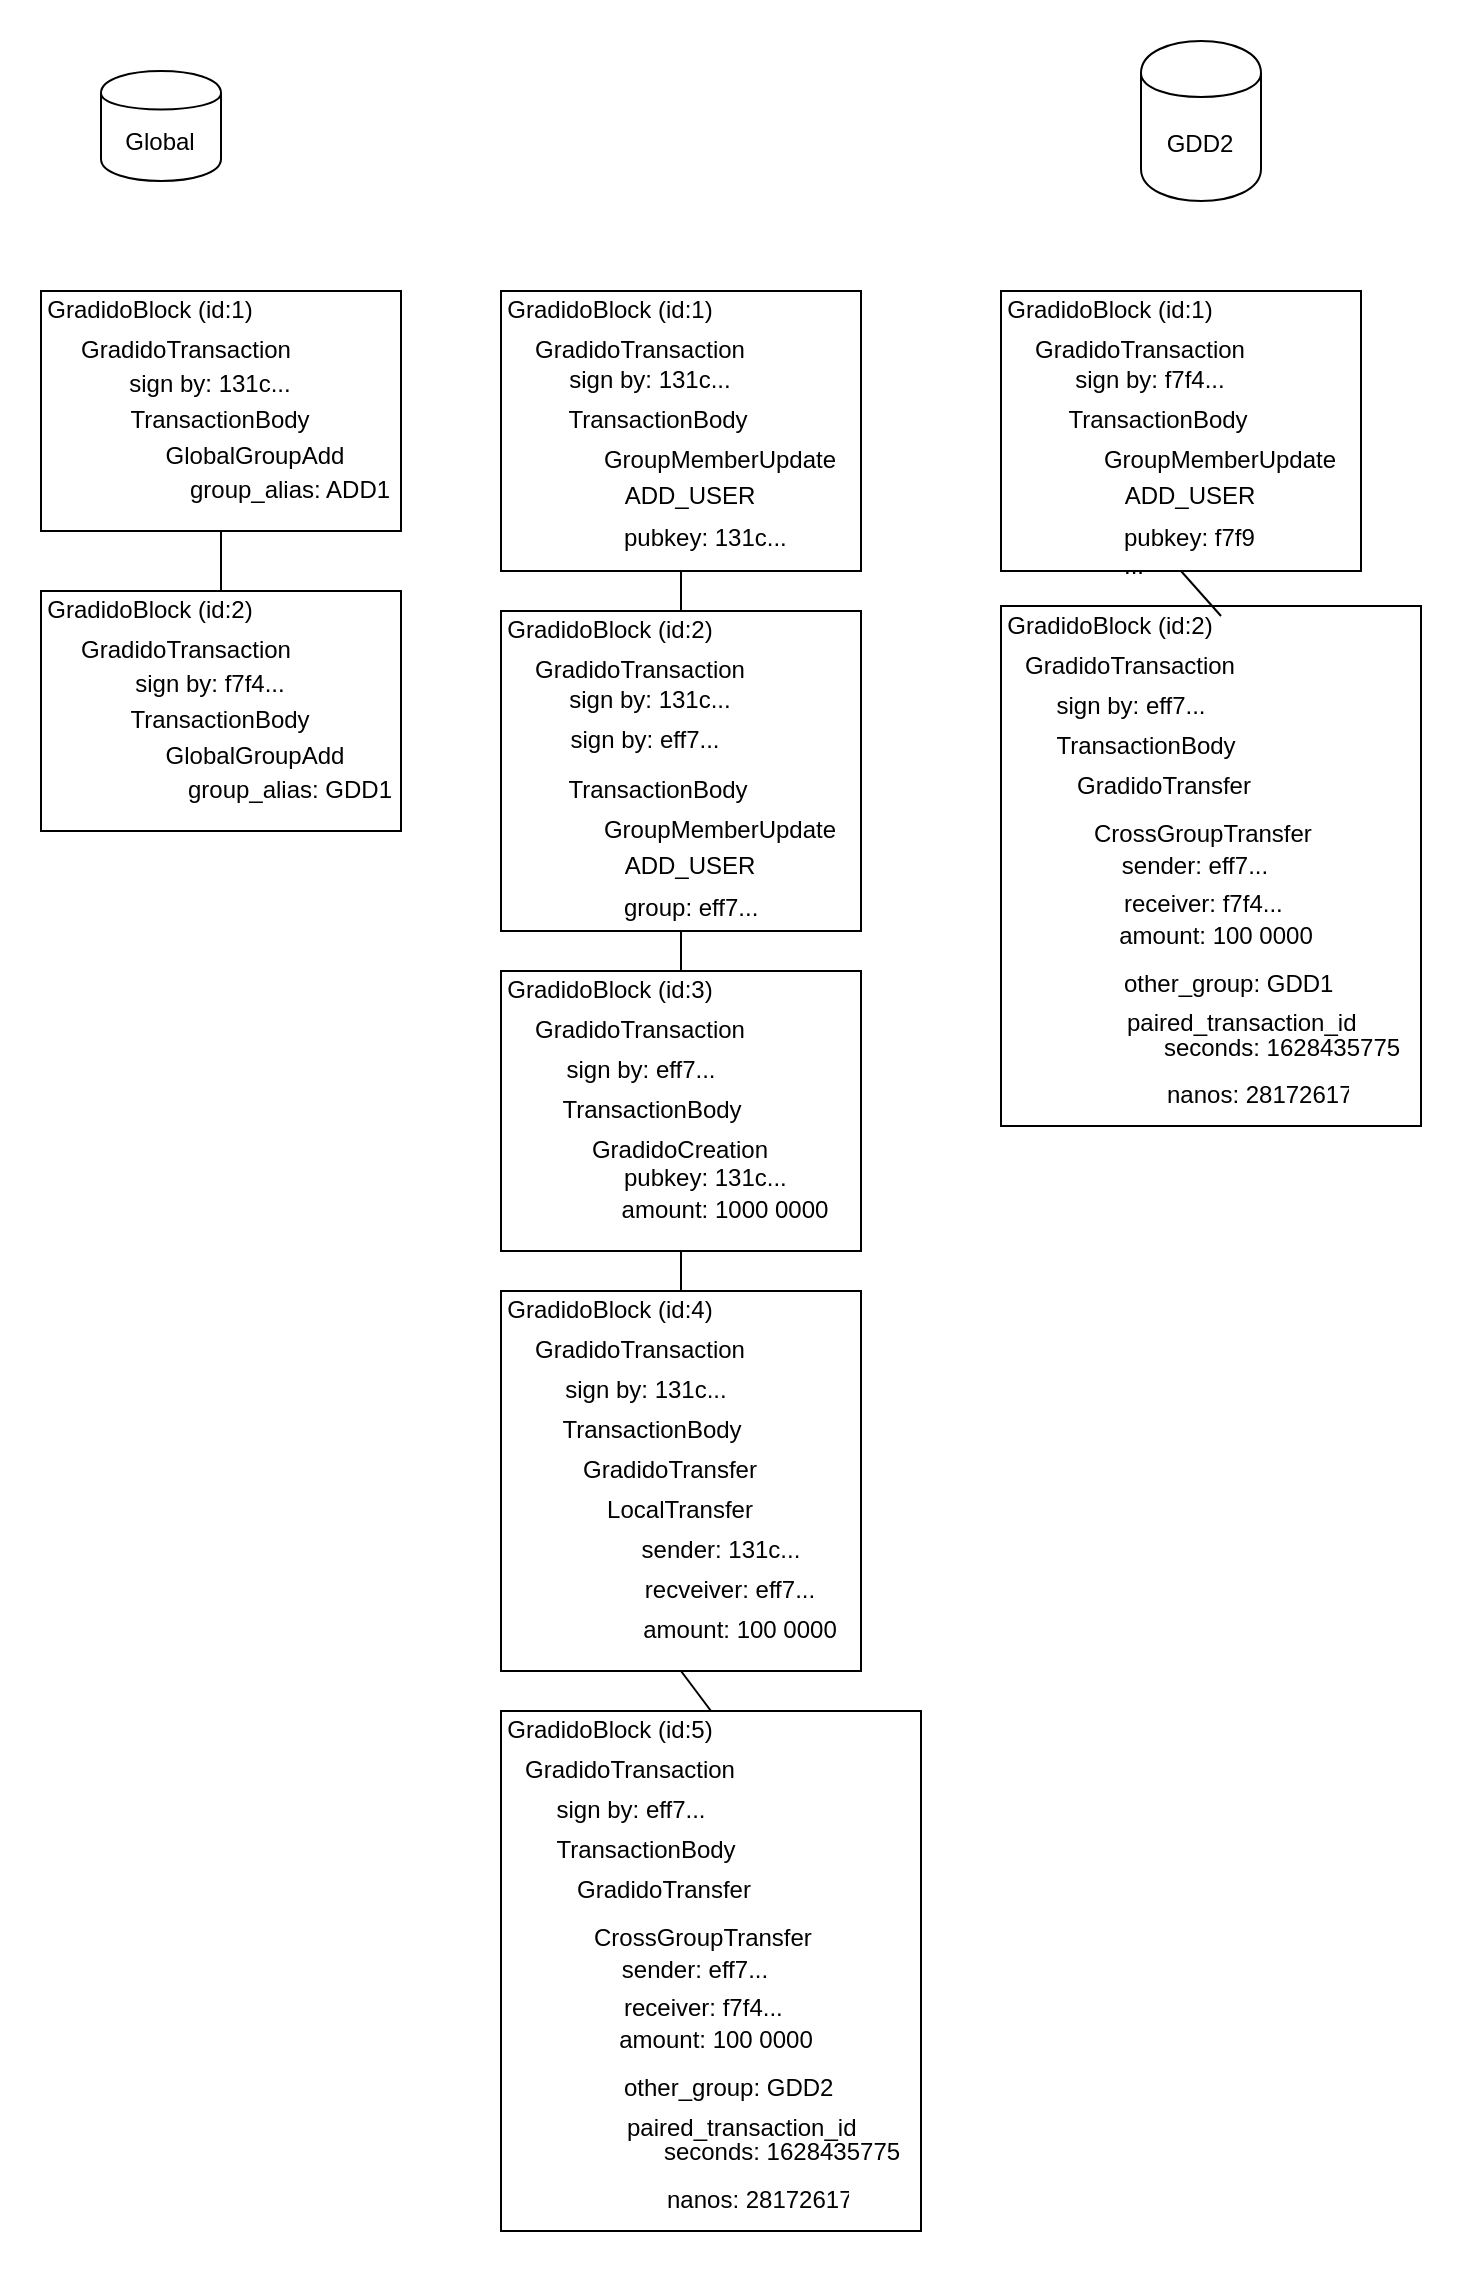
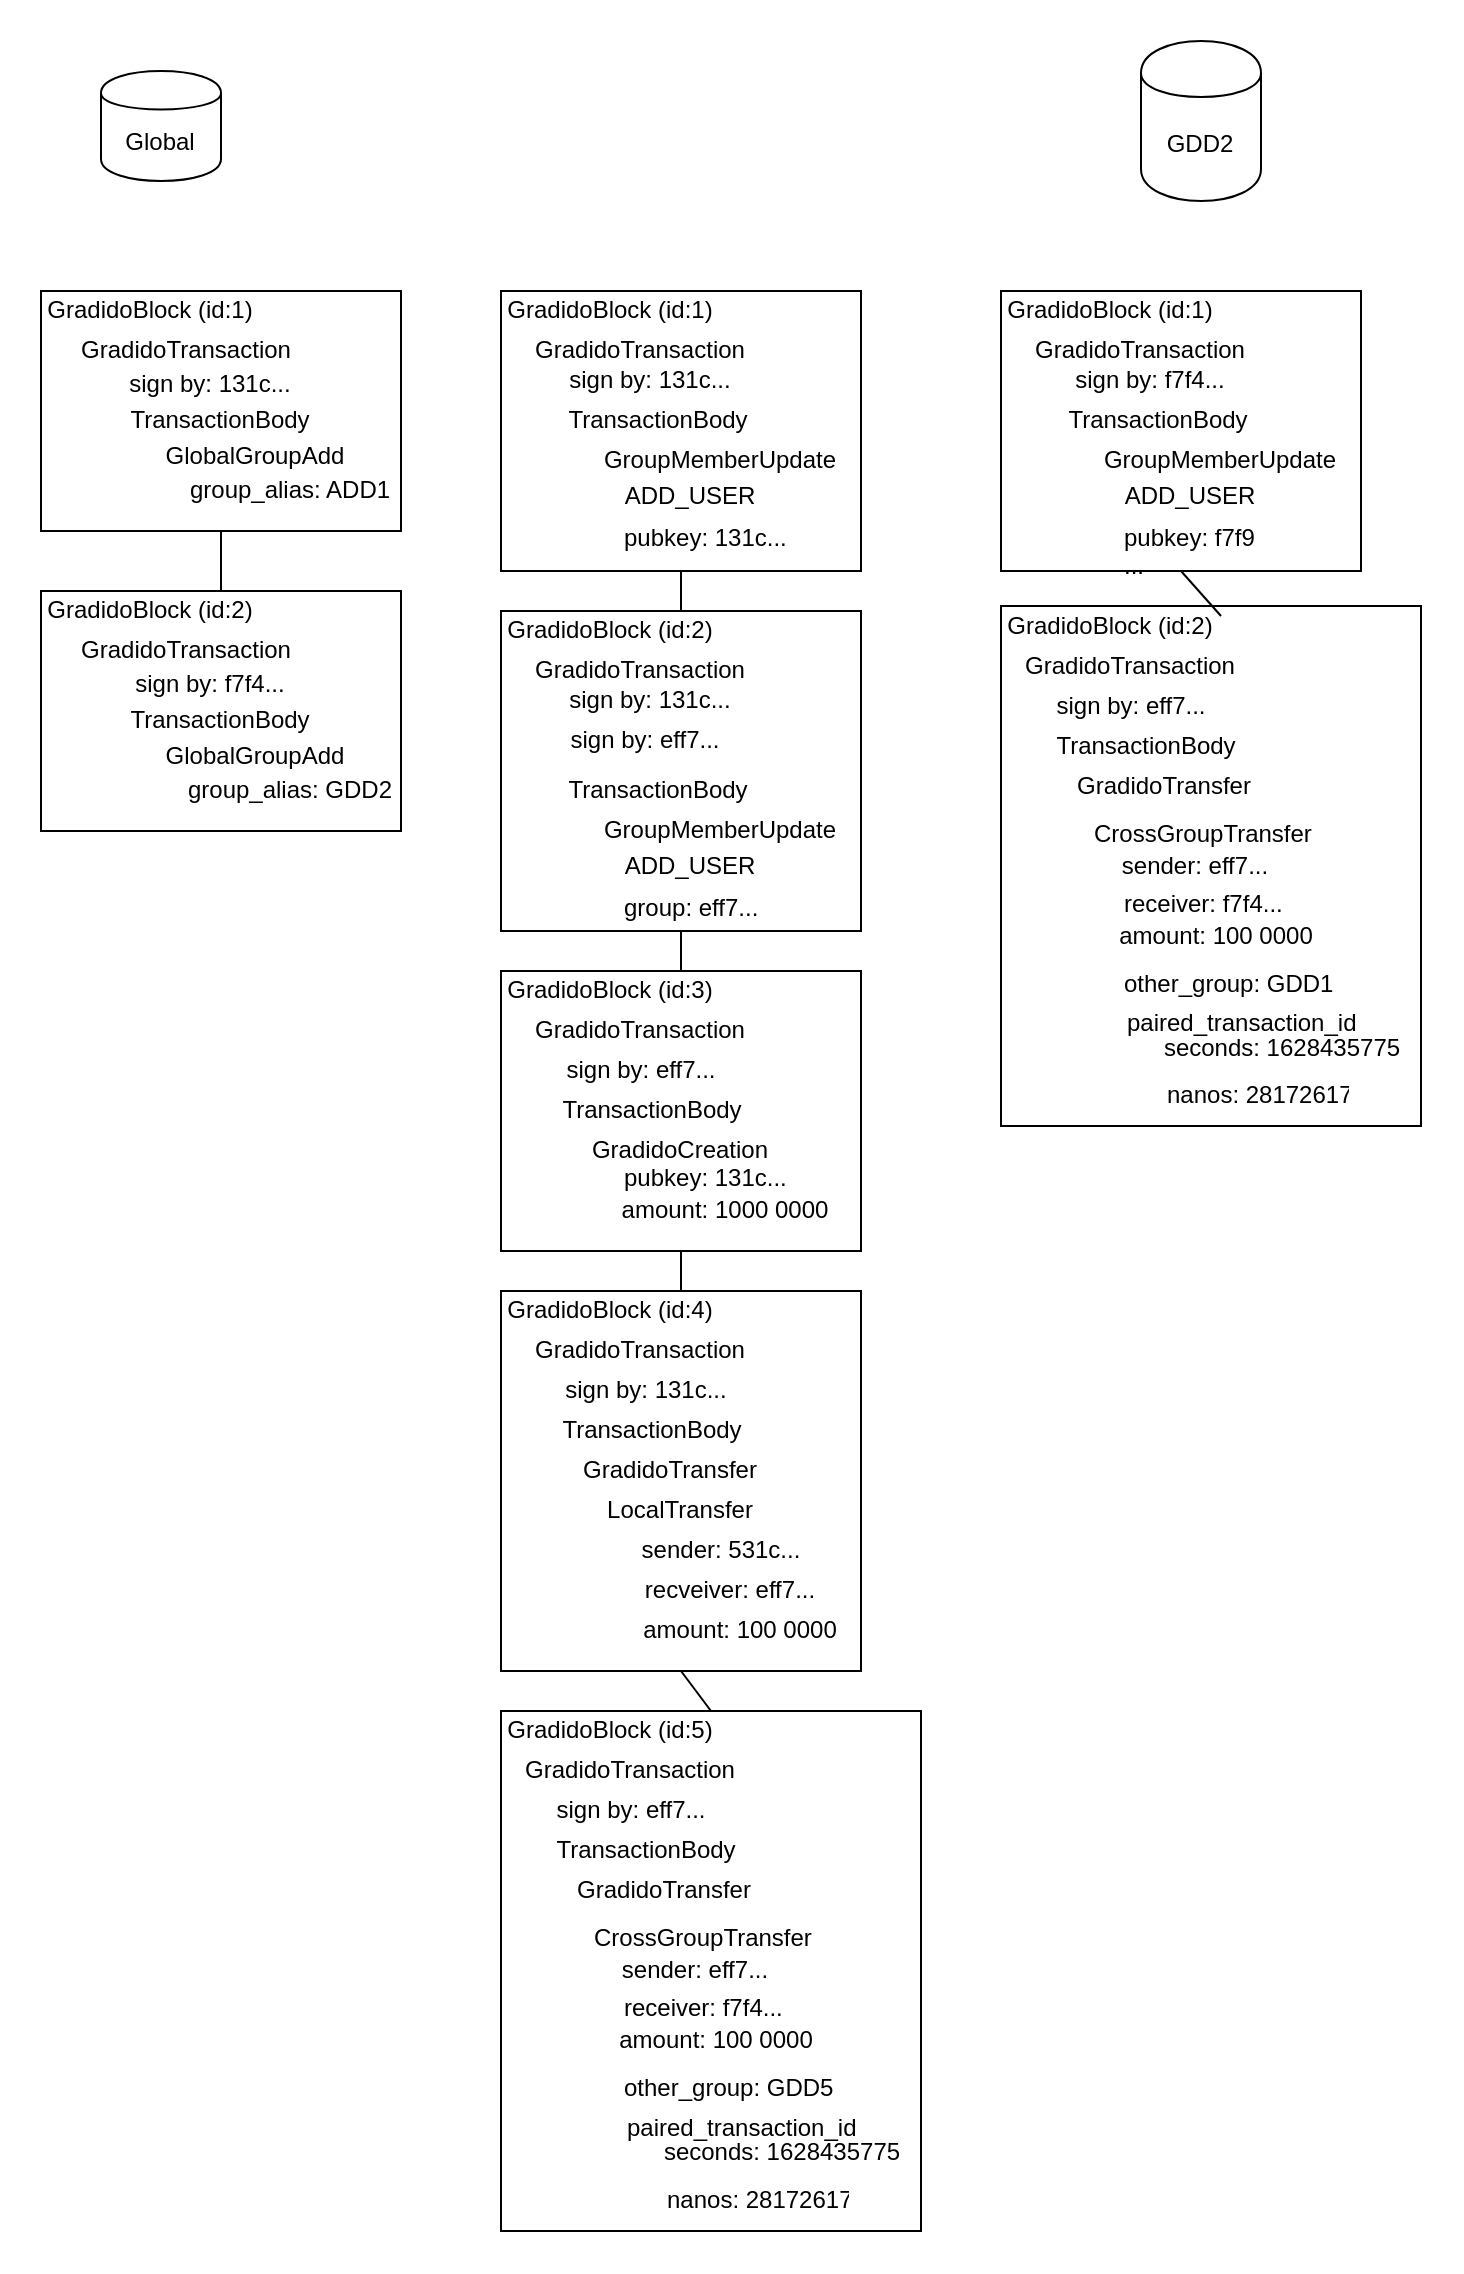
(291, 791) -> (291, 791)
(722, 1551) -> (722, 1551)
(733, 2089) -> (733, 2089)
